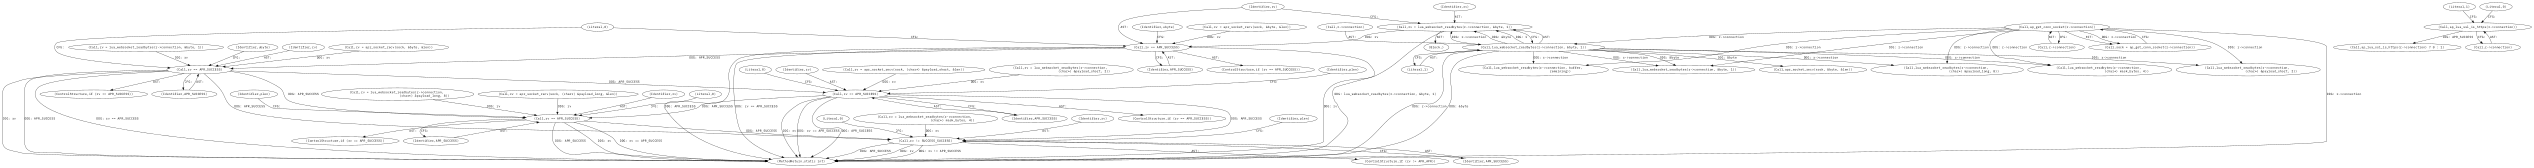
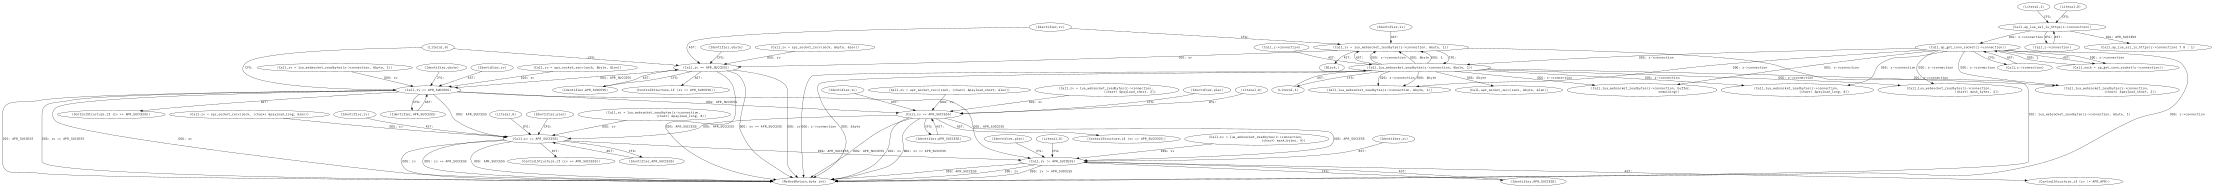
none -> (2006, 36)
(2147, 37) -> (2033, 58)
(926, 141) -> (1052, 161)
(801, 161) -> (804, 182)
